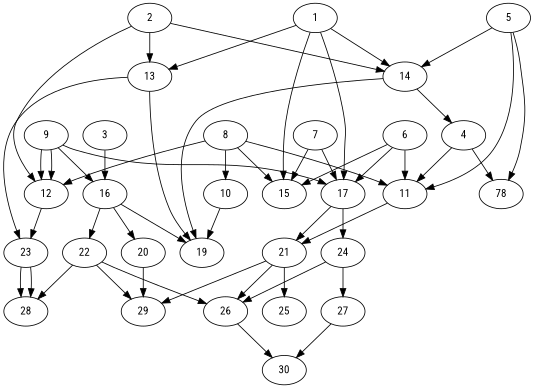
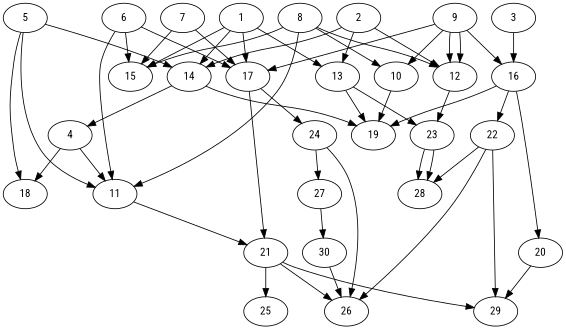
none -> (429, 44)
(501, 194) -> (25, 194)
(252, 338) -> (332, 273)
